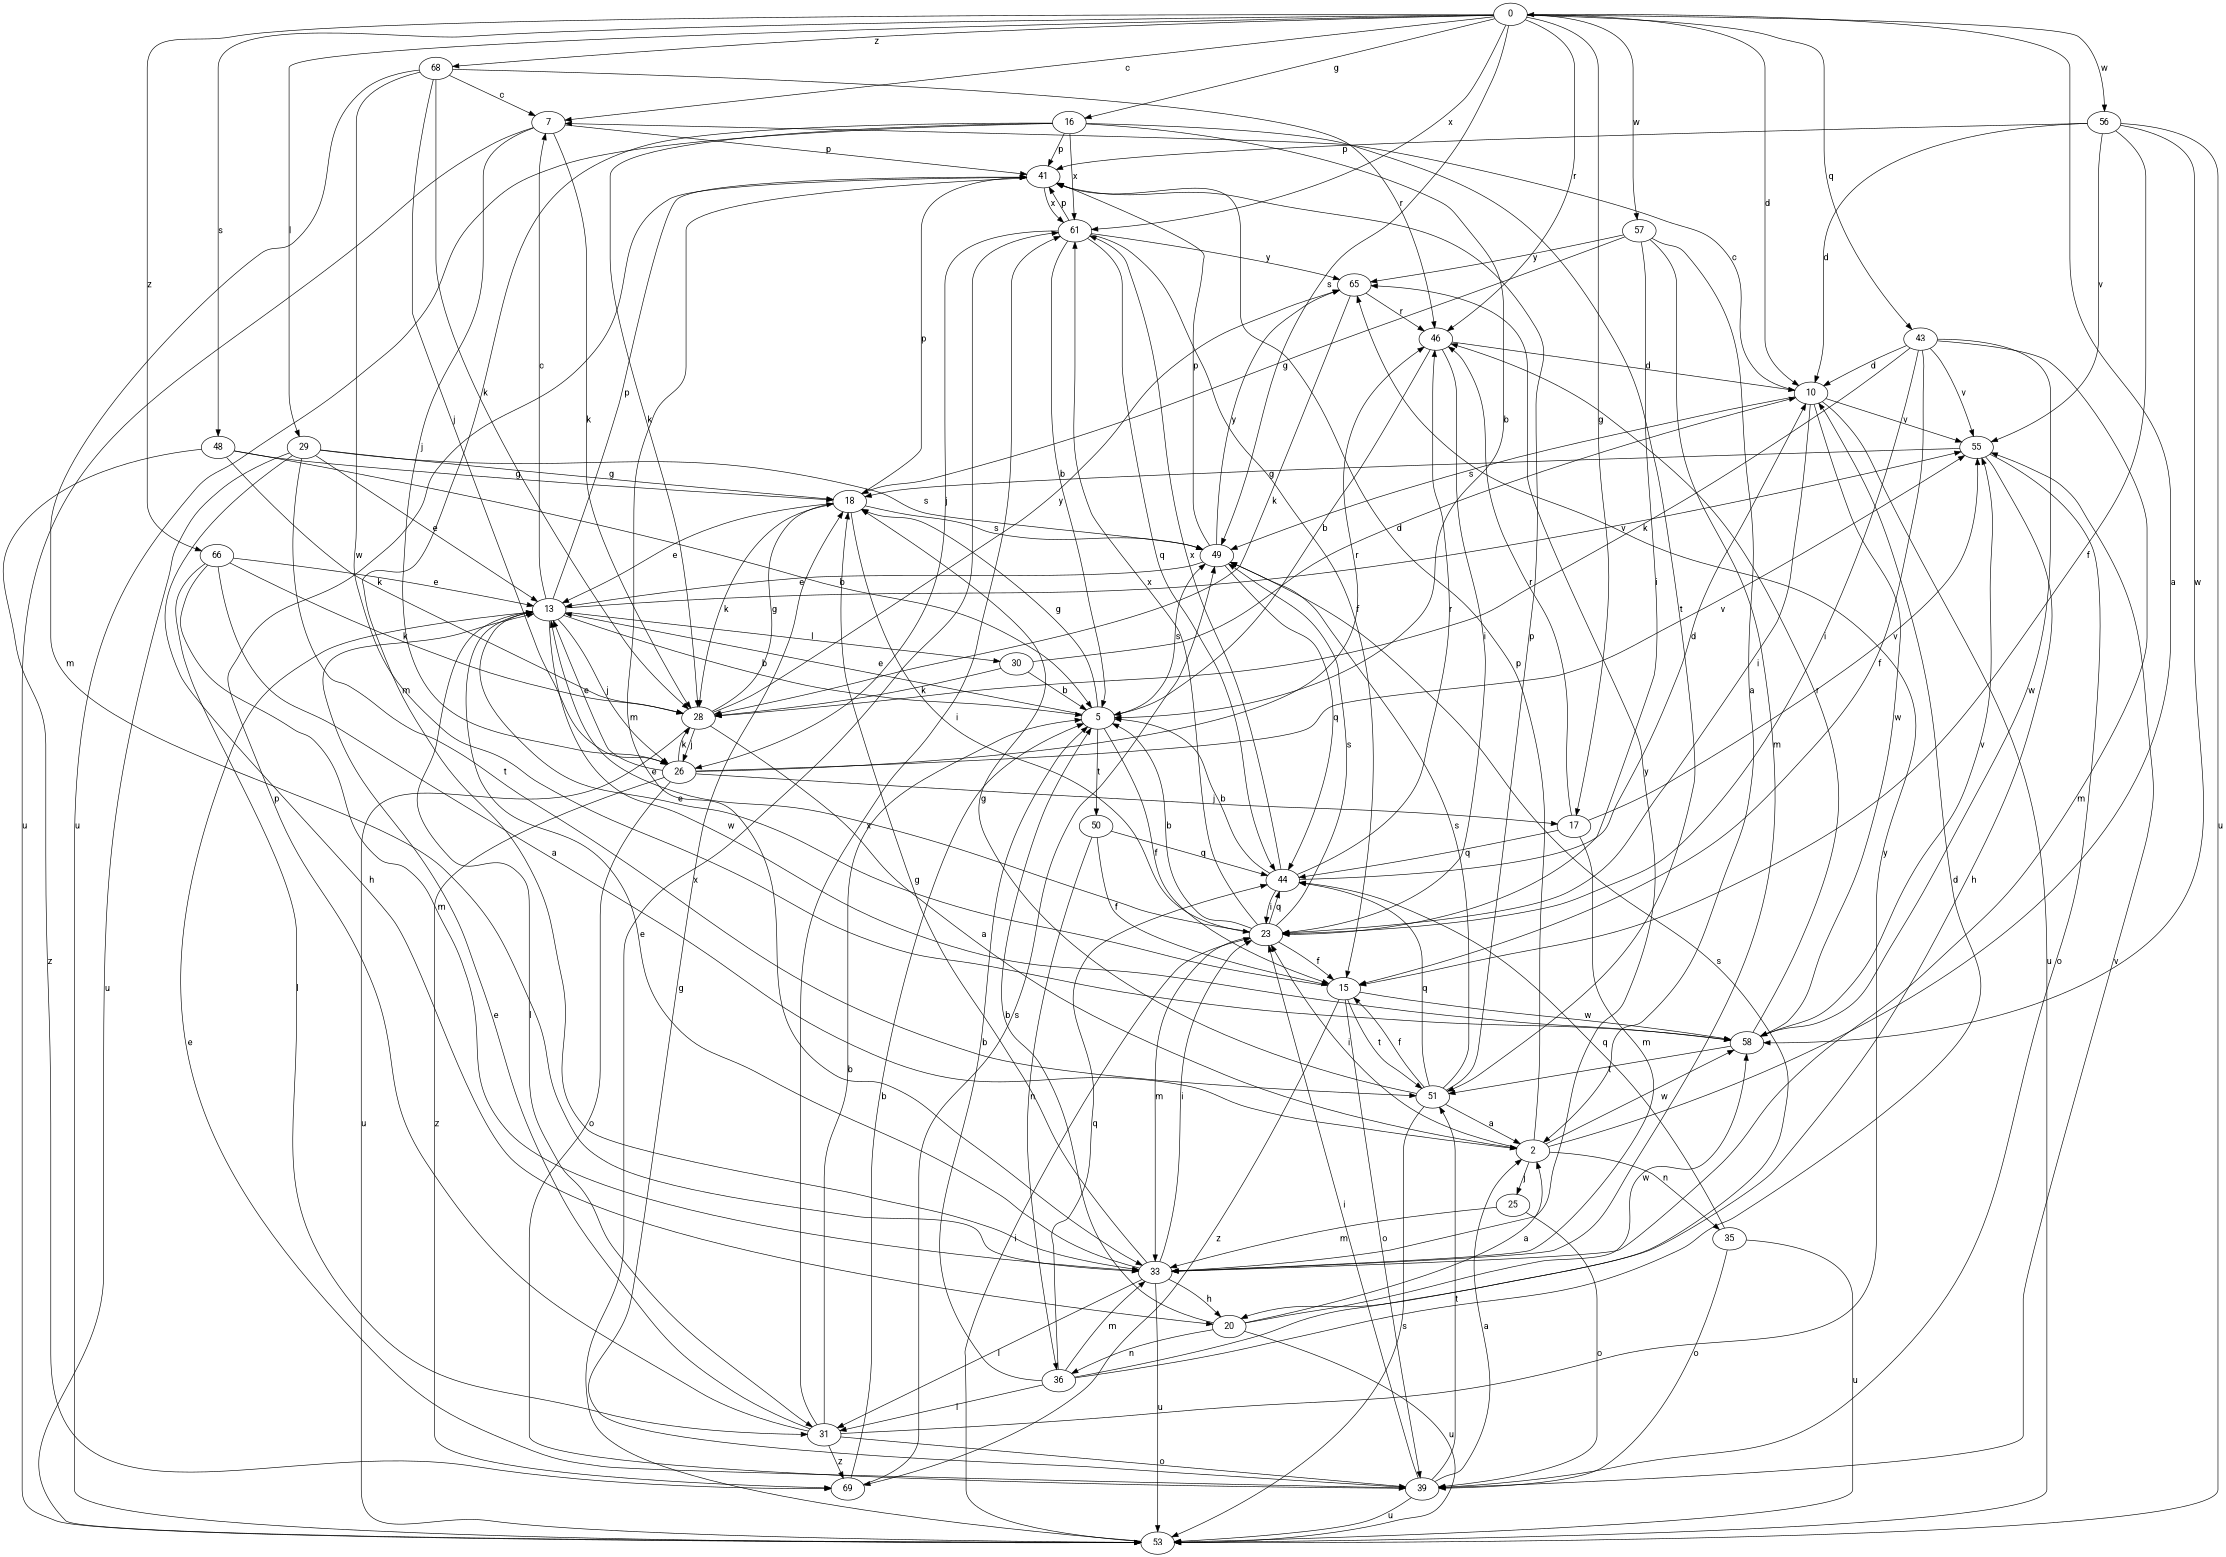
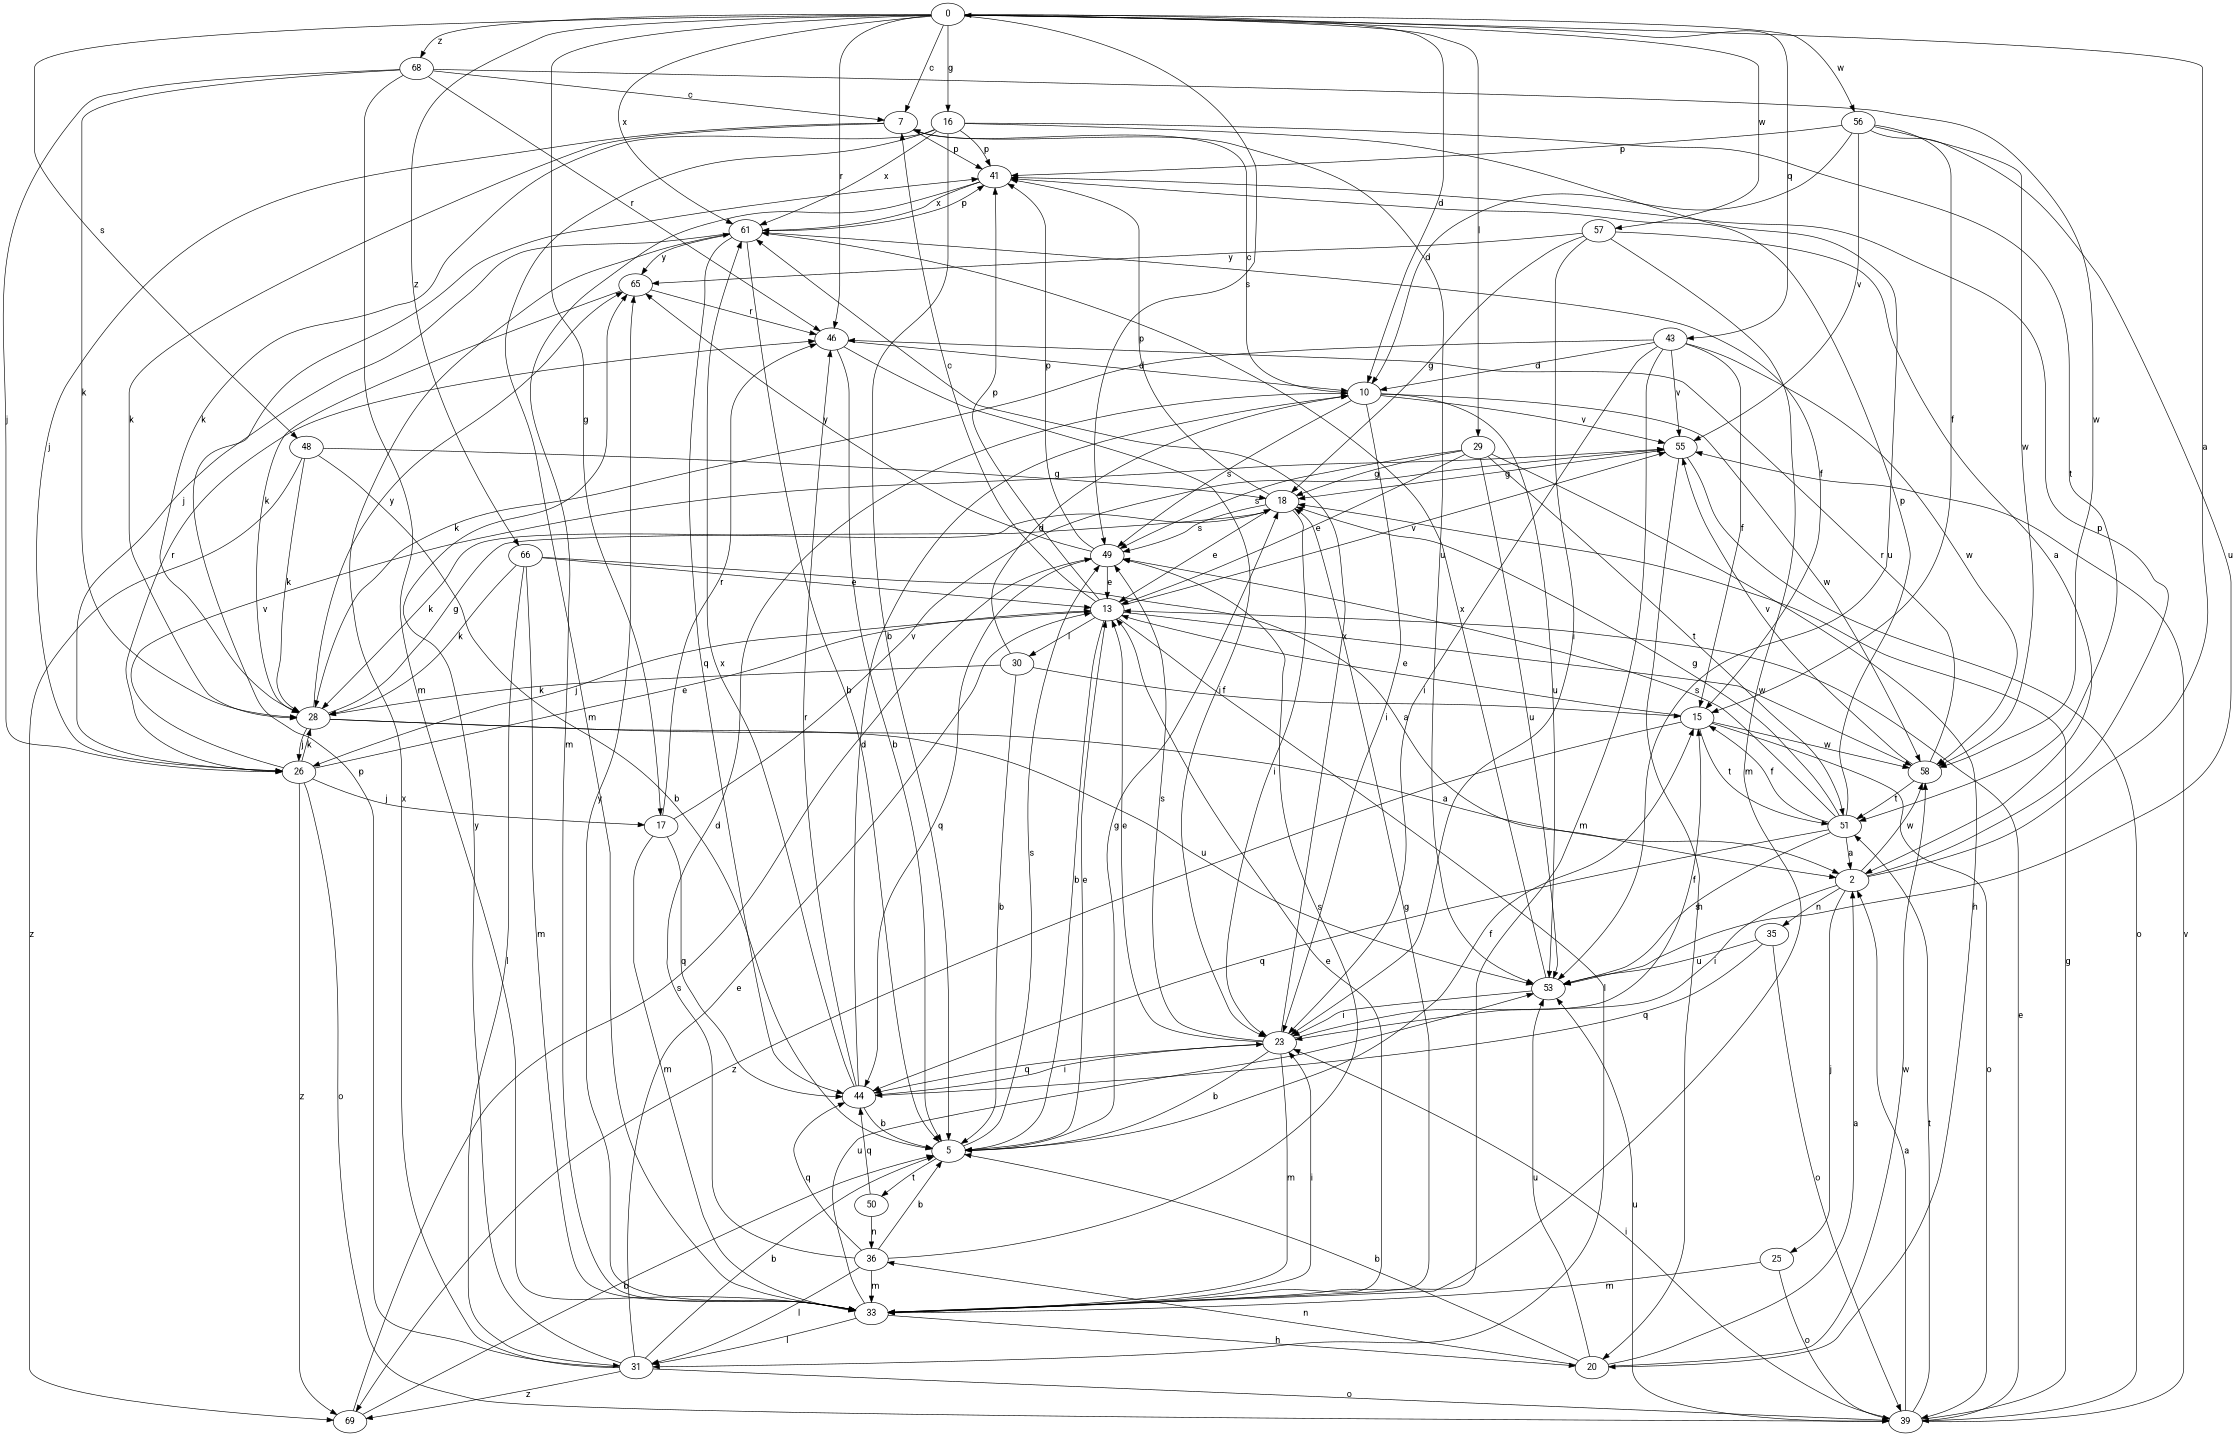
(1178, 945) -> (1352, 703)
